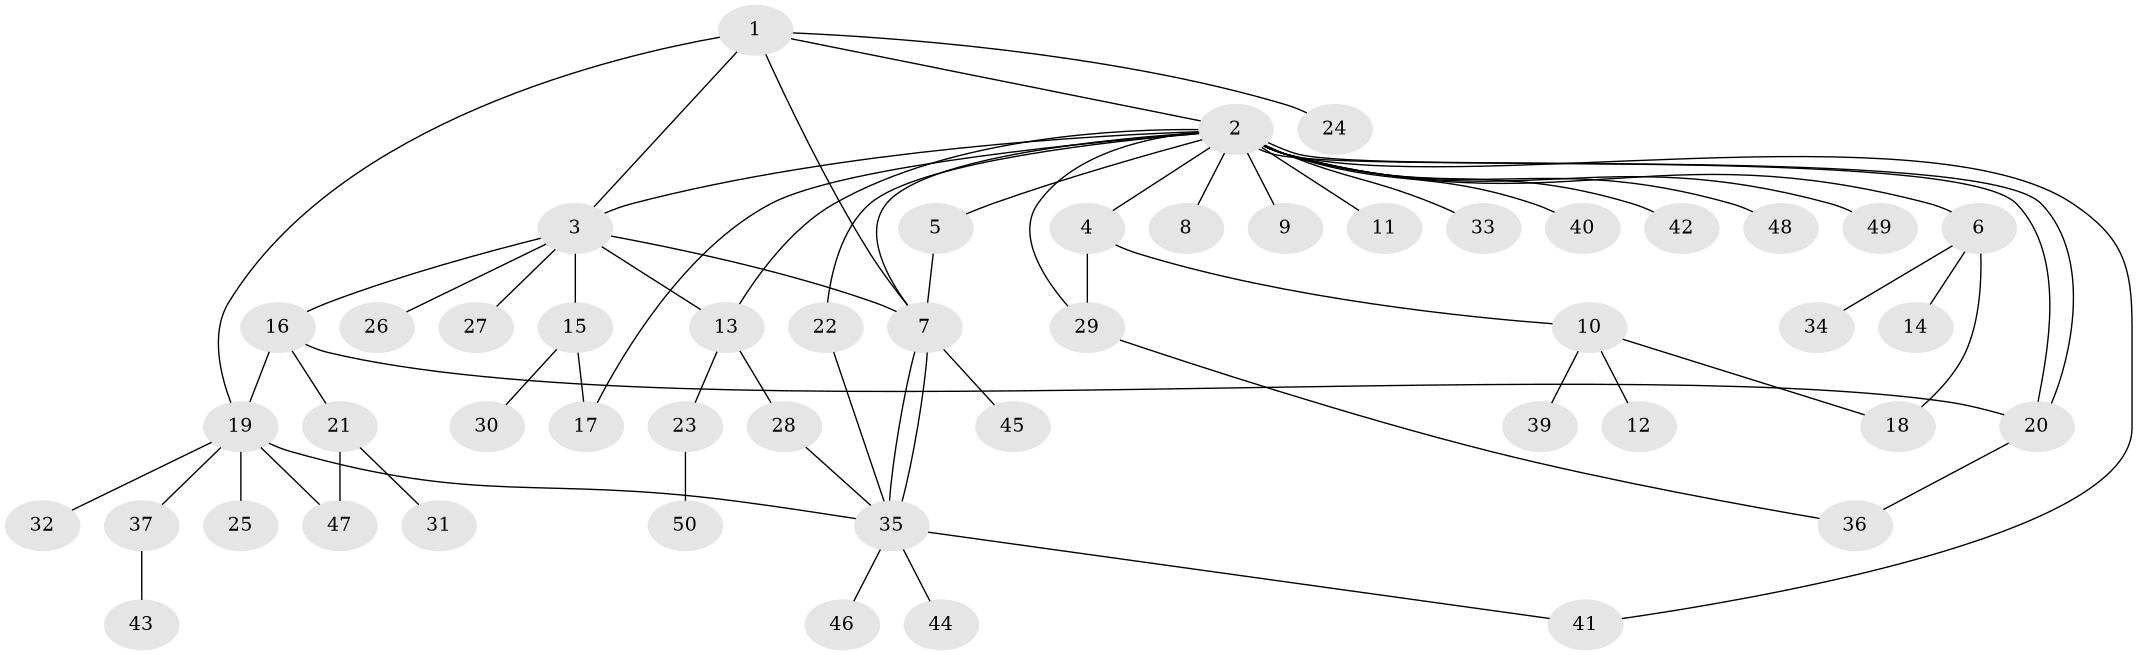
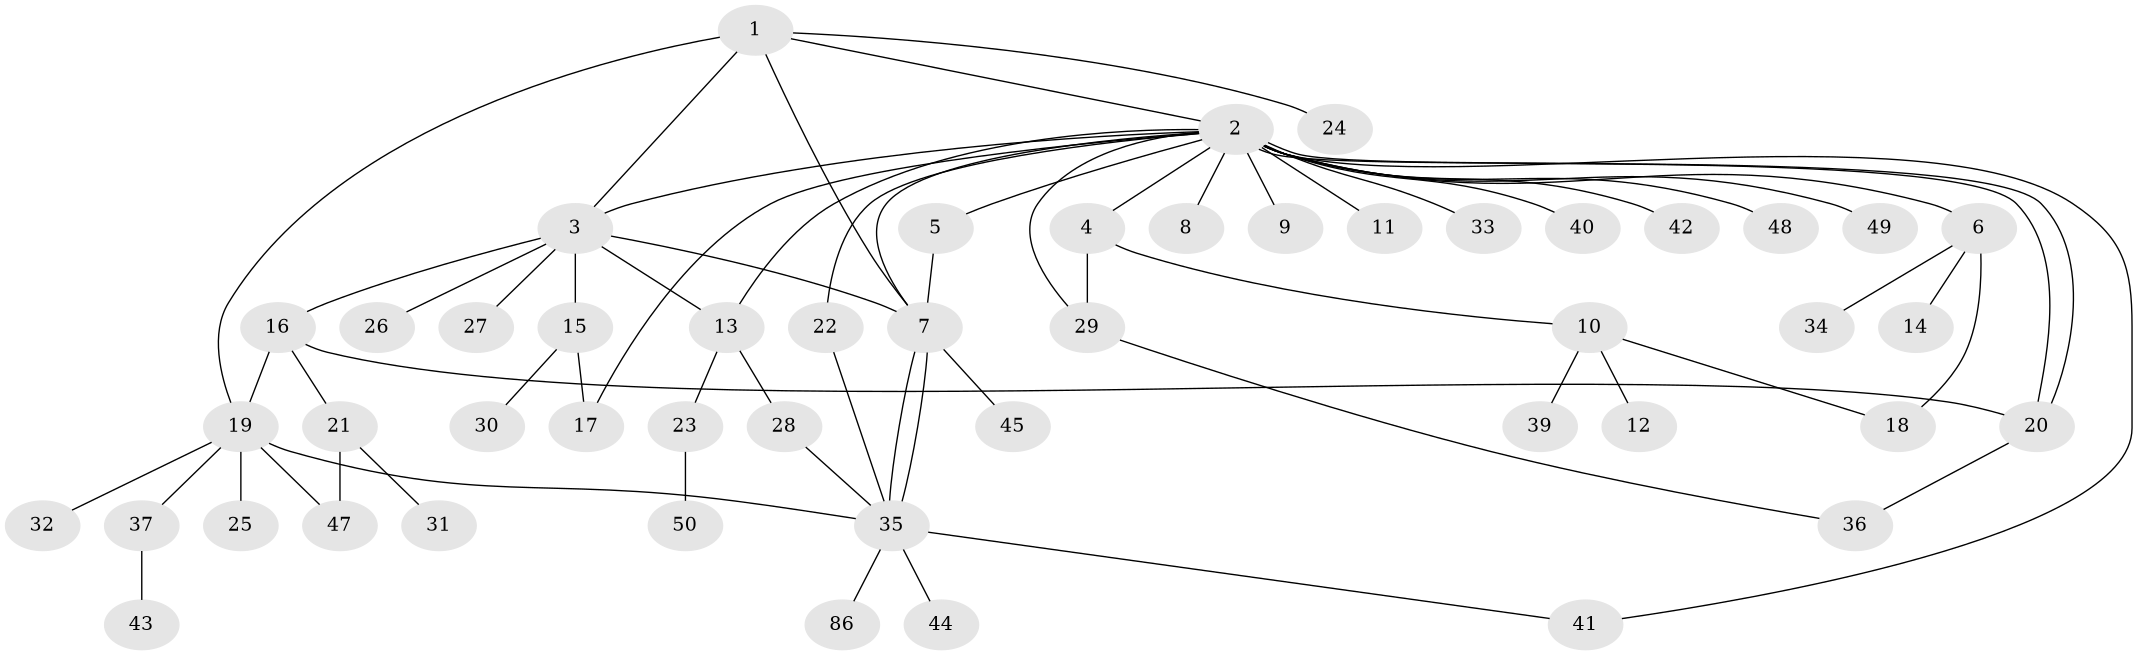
(842, 625) -> (842, 625)
